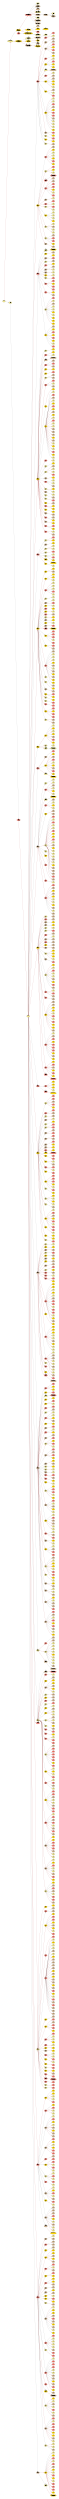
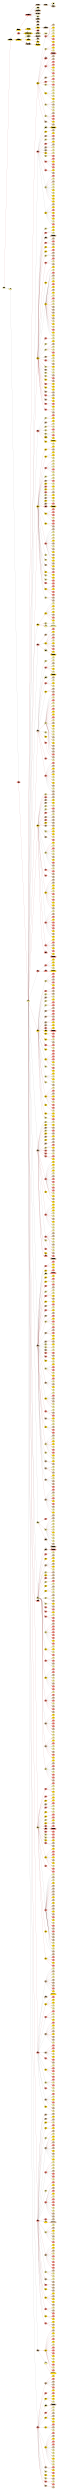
(38, 12) -> none
(46, 29) -> (46, 28)
